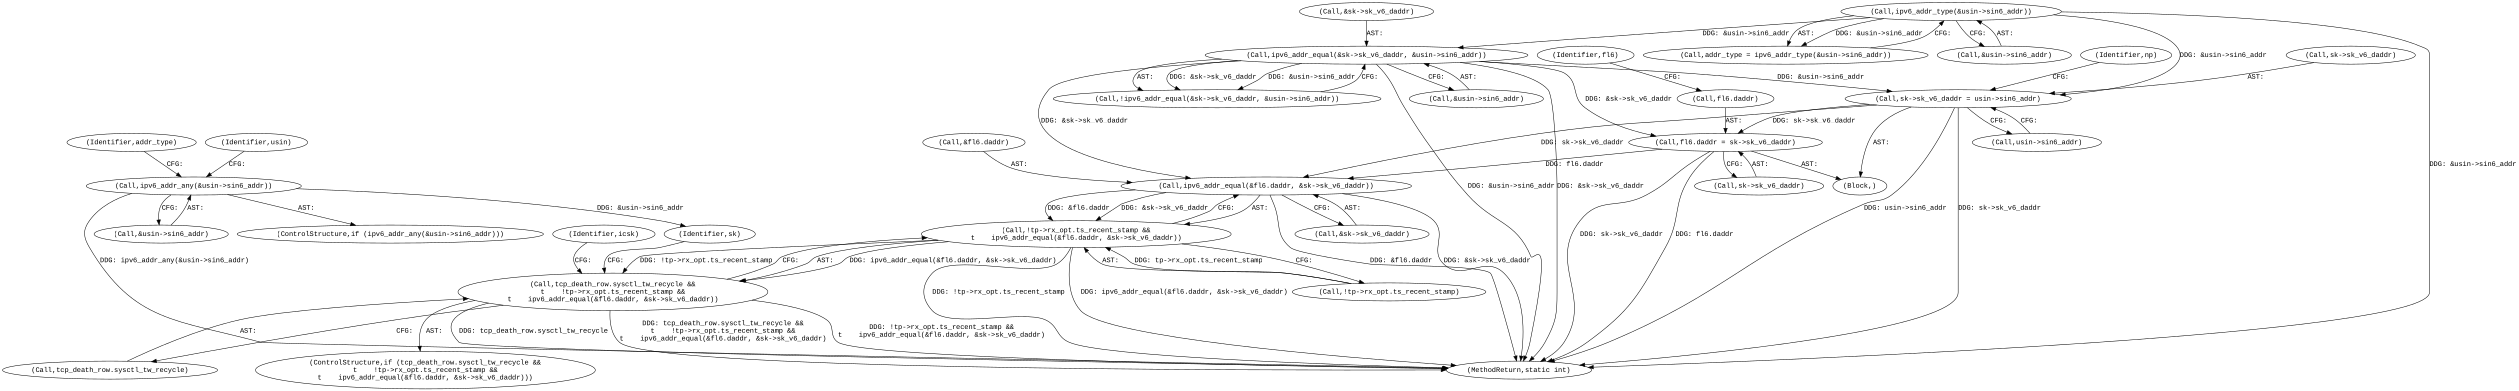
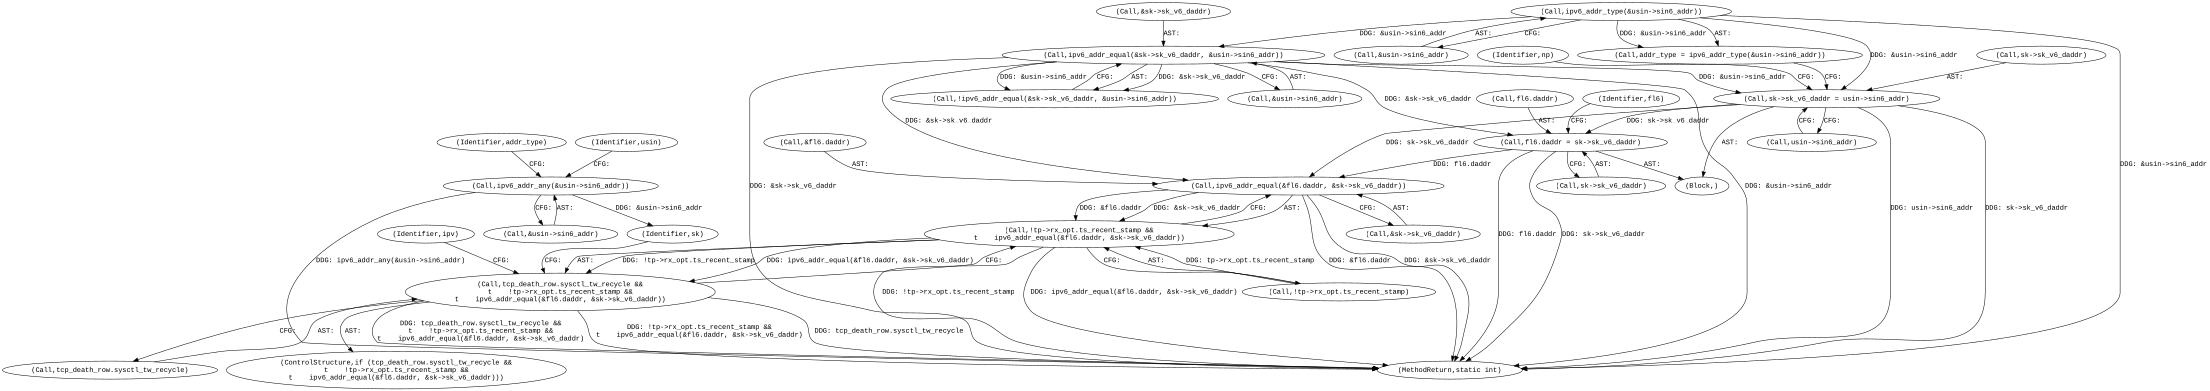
(1908, 42) -> (1814, 69)
(1653, 76) -> (1575, 113)
(390, 234) -> none
(604, 234) -> (426, 234)
